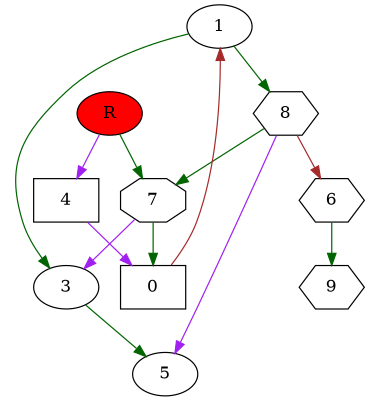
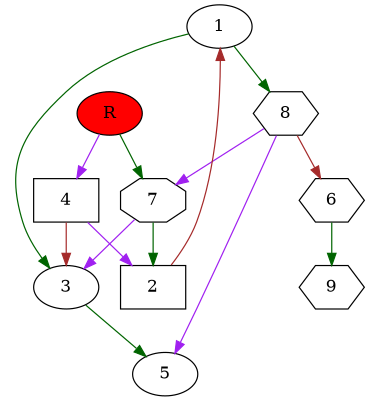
(225, 153) -> (225, 153)
none -> (66, 238)
(153, 287) -> (153, 287)
